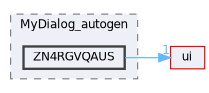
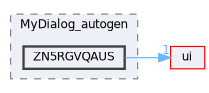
(74, 58) -> (74, 58)
